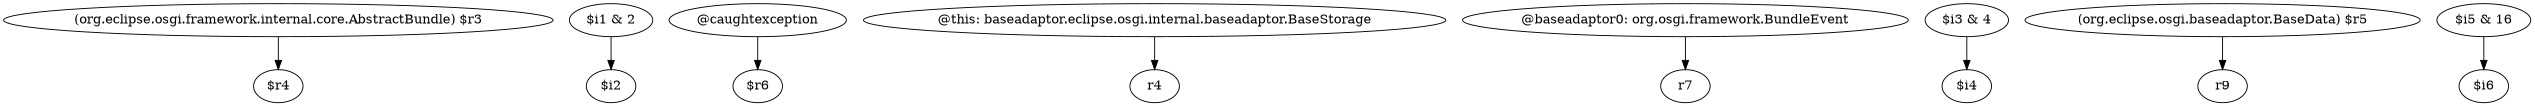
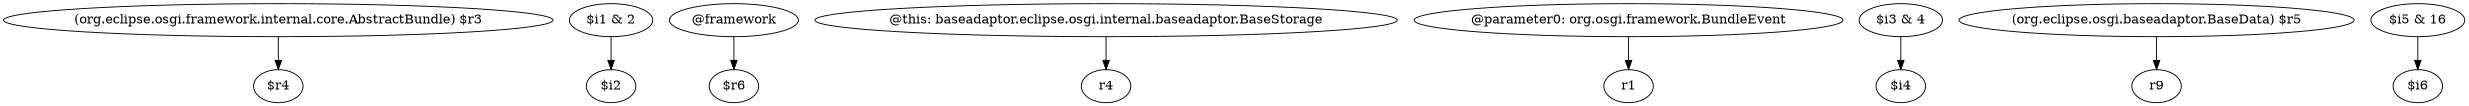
(758, 20) -> (734, 20)
(1685, 20) -> (1629, 20)
(1685, 86) -> (1629, 86)
